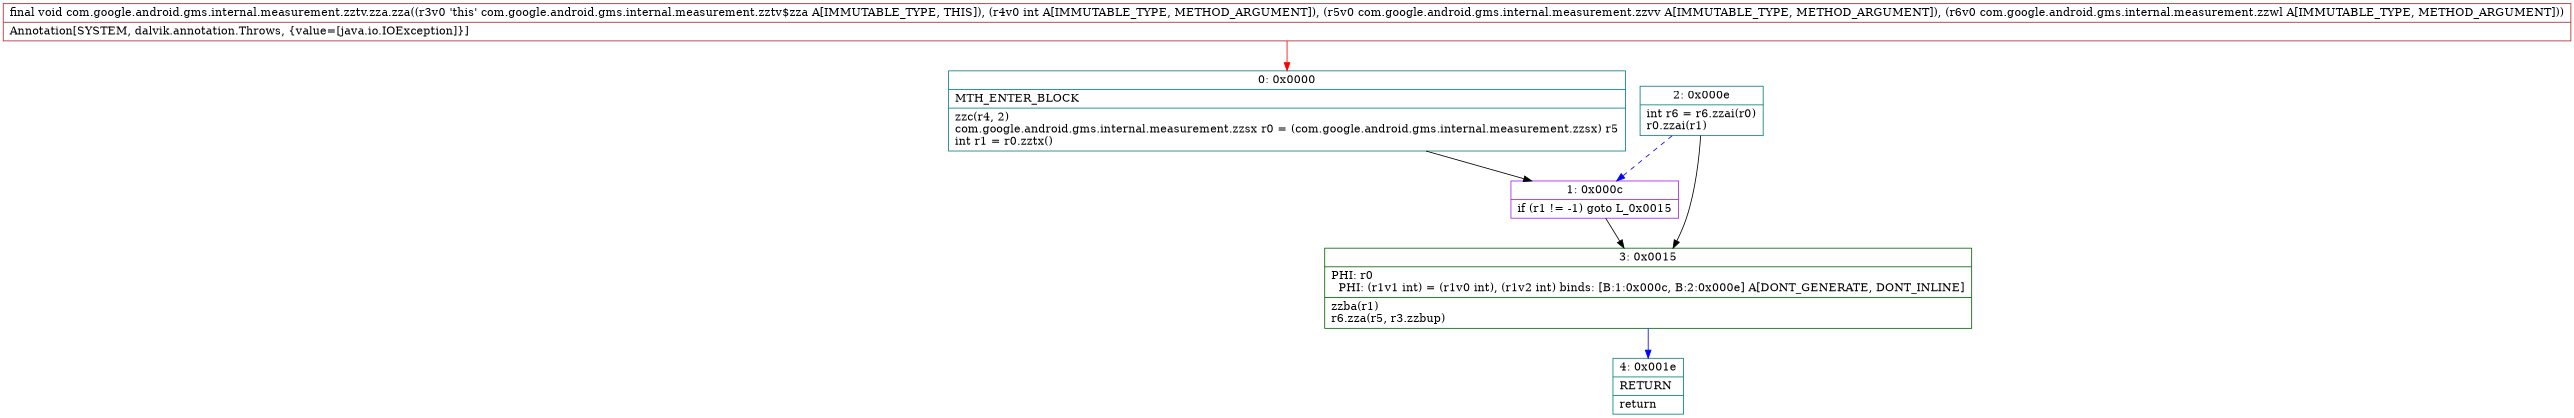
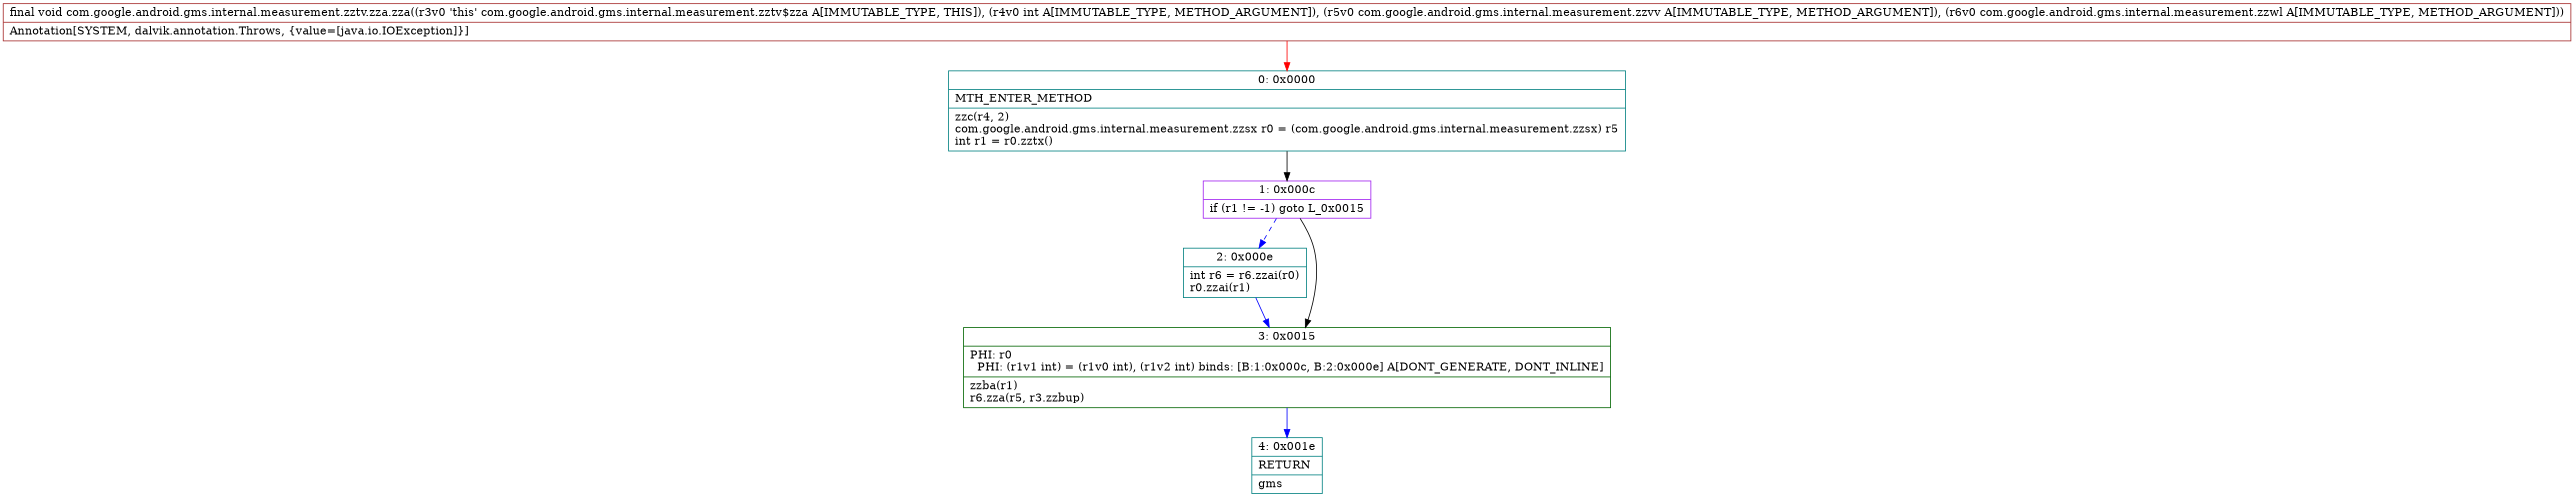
(1017, 98) -> (1024, 98)
(1648, 156) -> (1270, 230)
(1694, 189) -> (1261, 309)
(1638, 404) -> (1271, 484)
